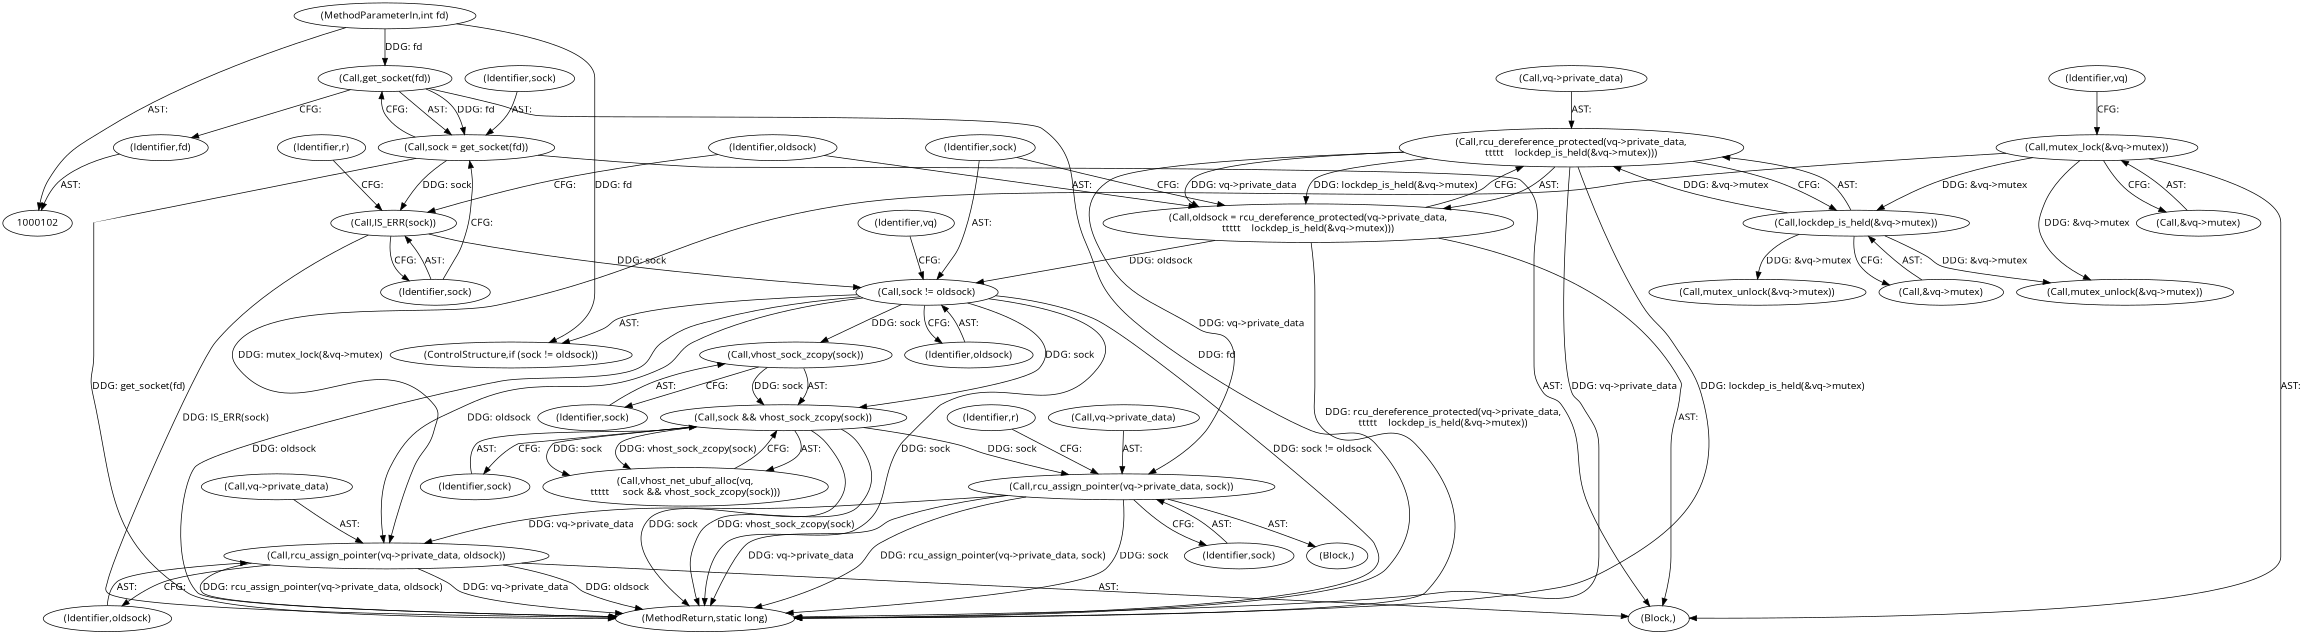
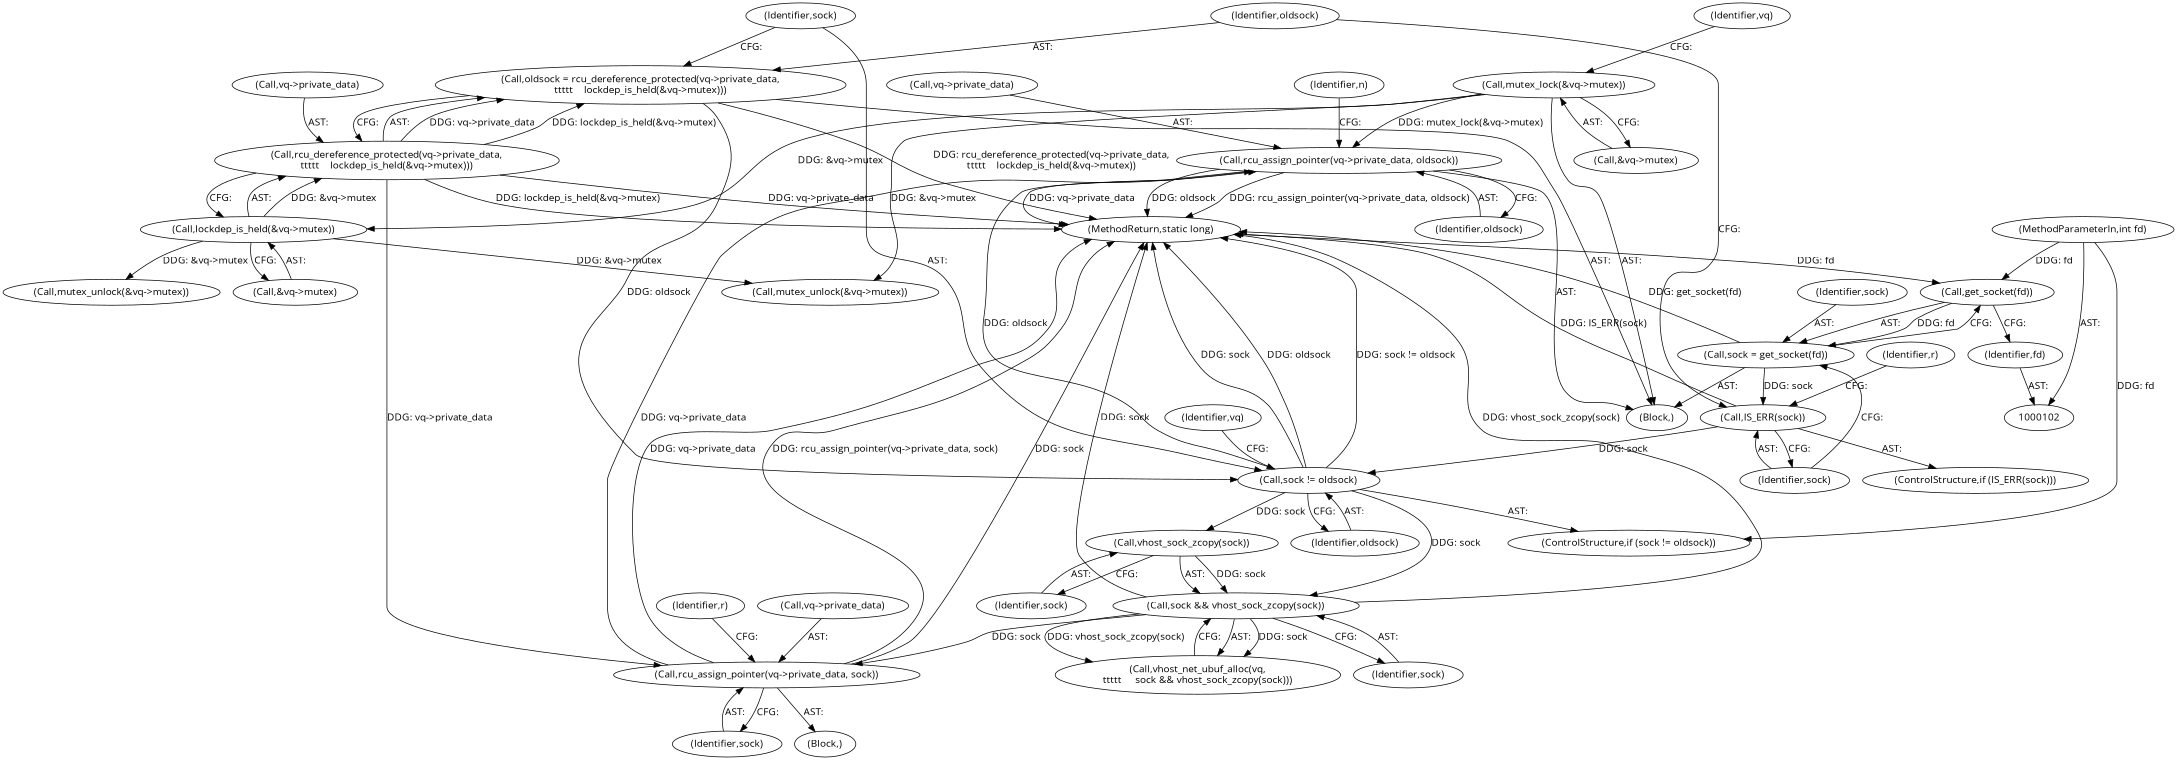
none -> (1339, 85)
(1203, 371) -> (1566, 251)
none -> (1976, 480)
